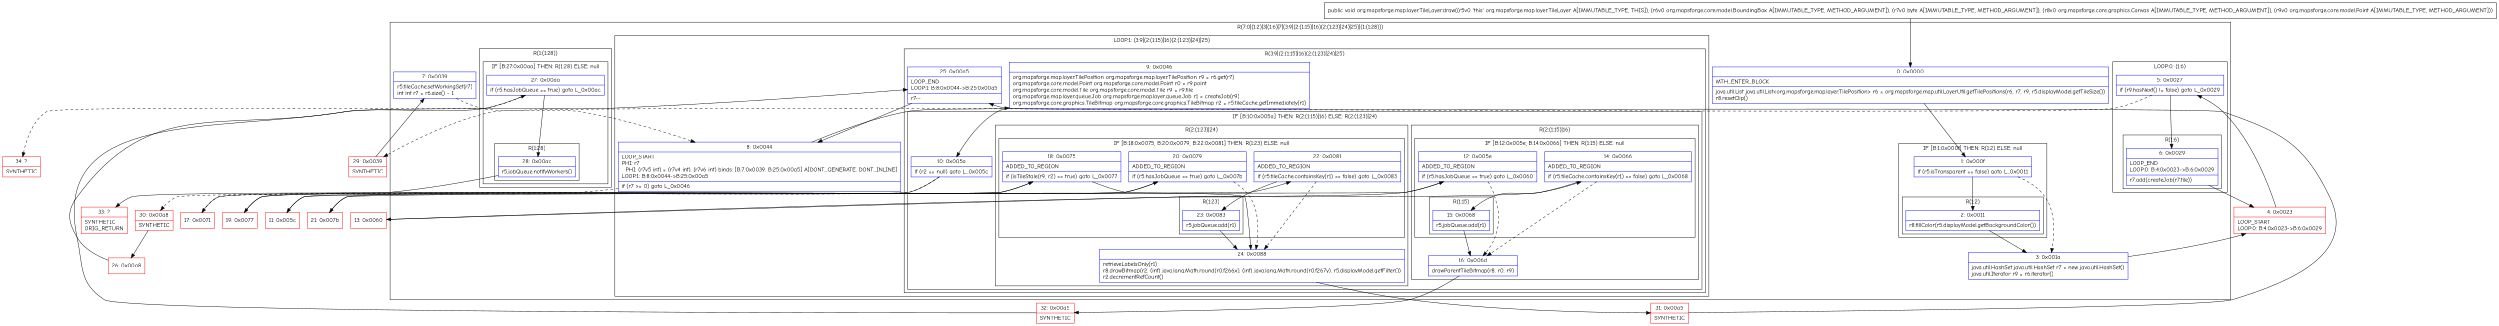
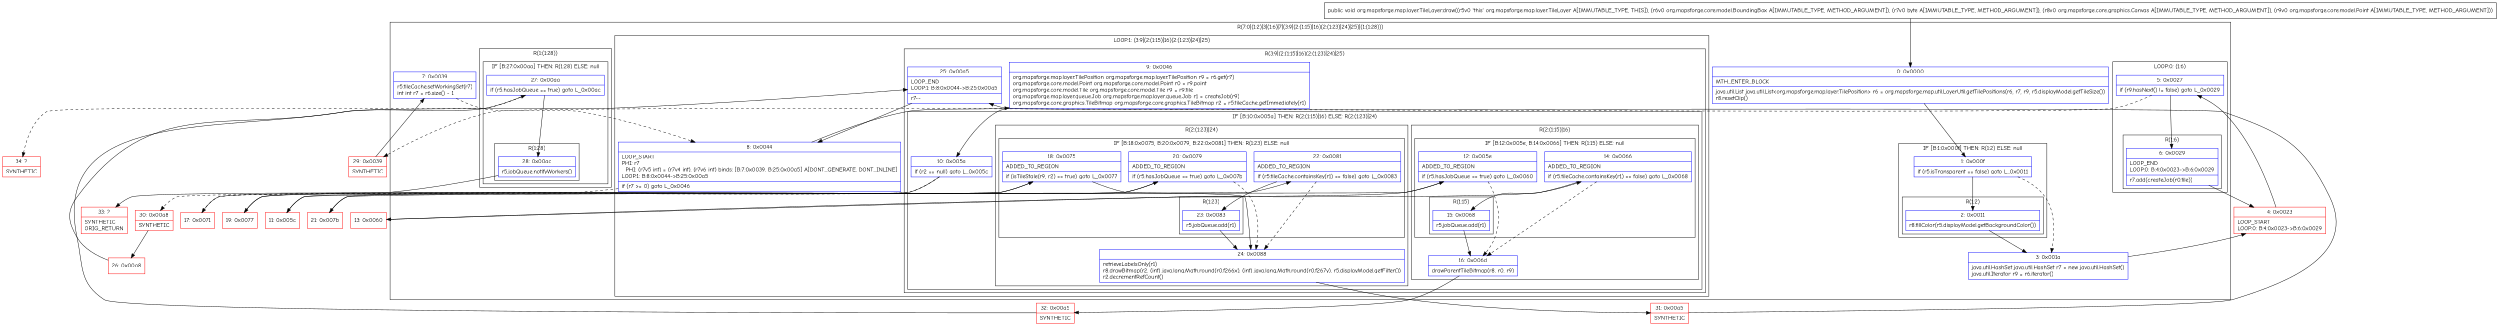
(2161, 180) -> (2161, 180)
